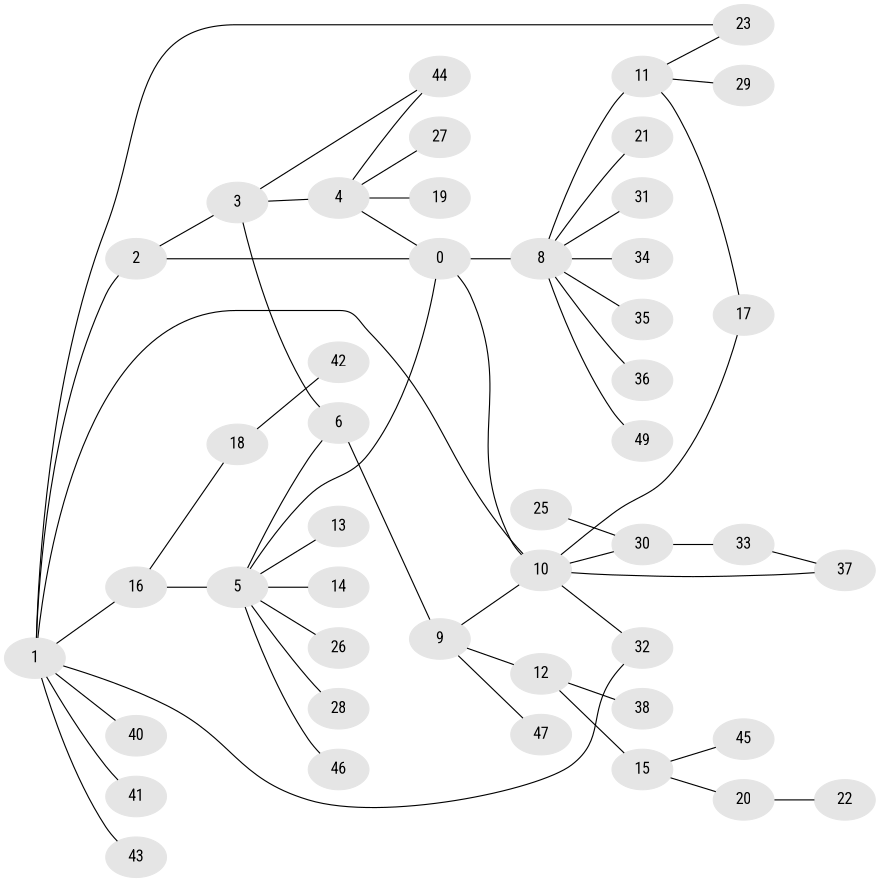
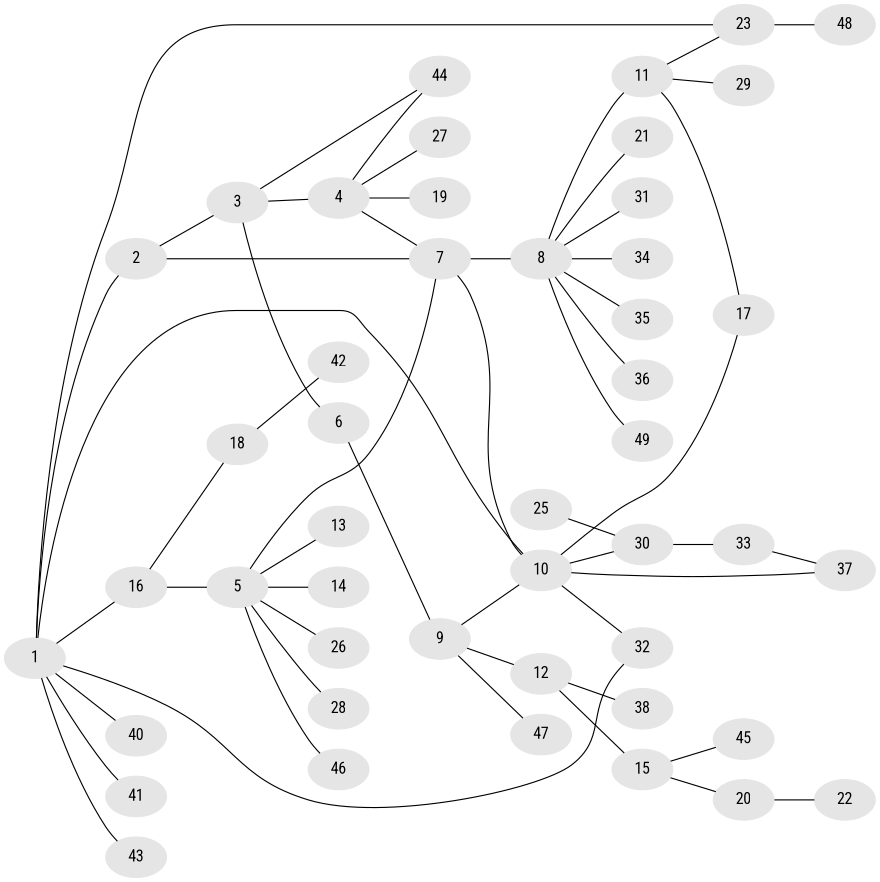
none -> (845, 25)
(440, 259) -> (440, 259)
(282, 502) -> none
